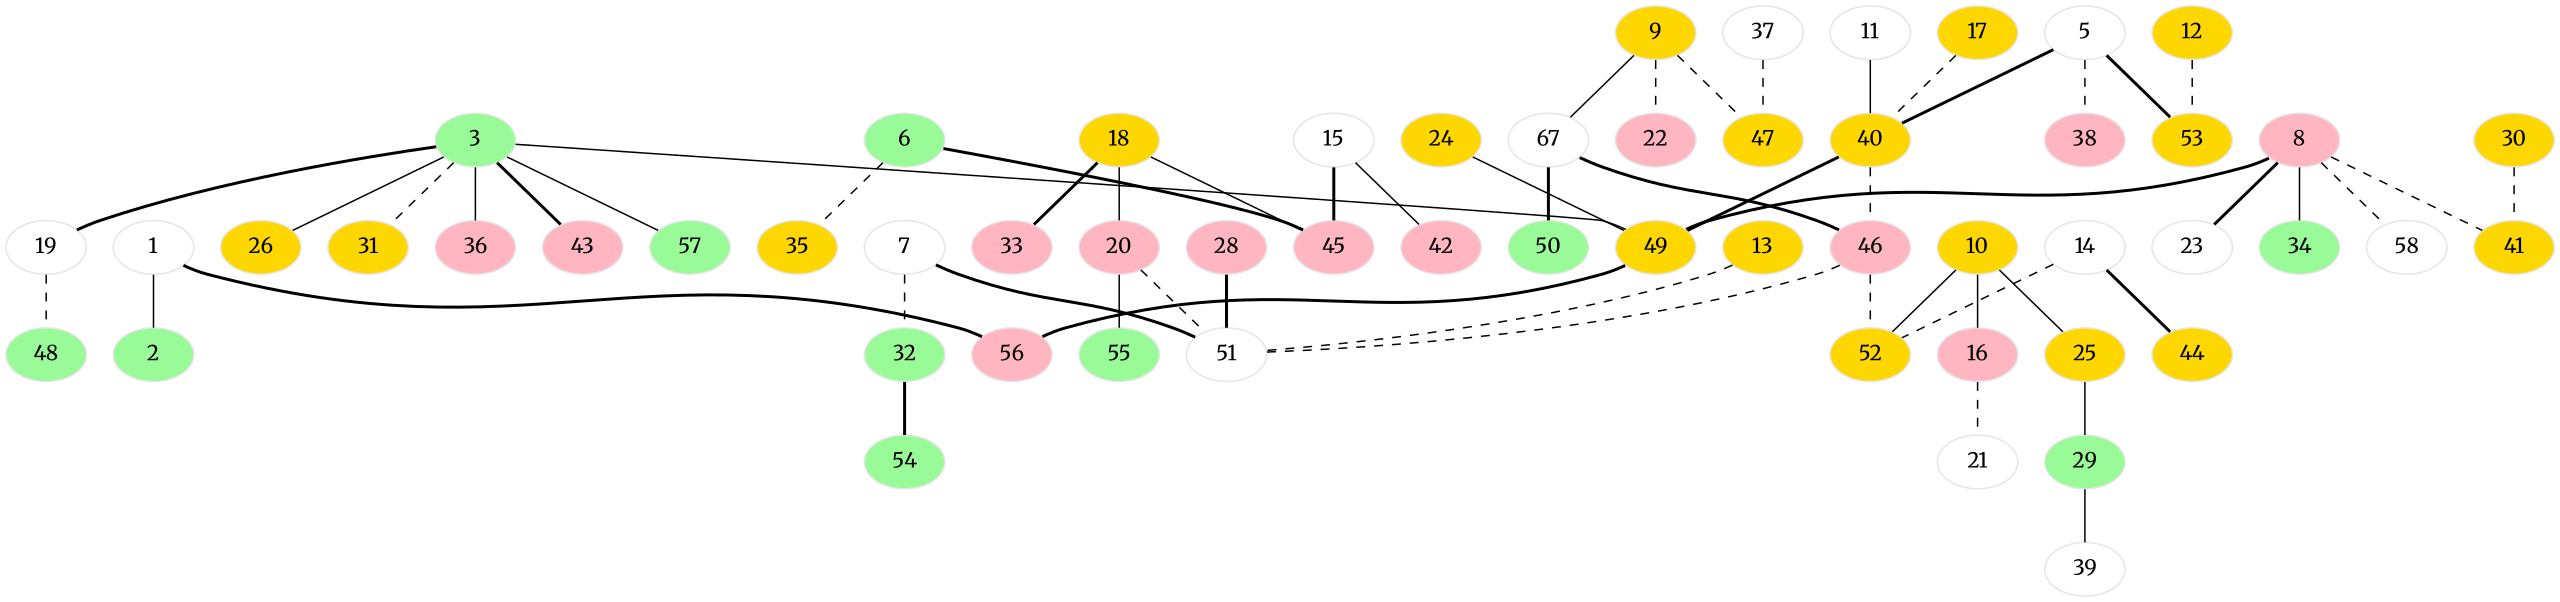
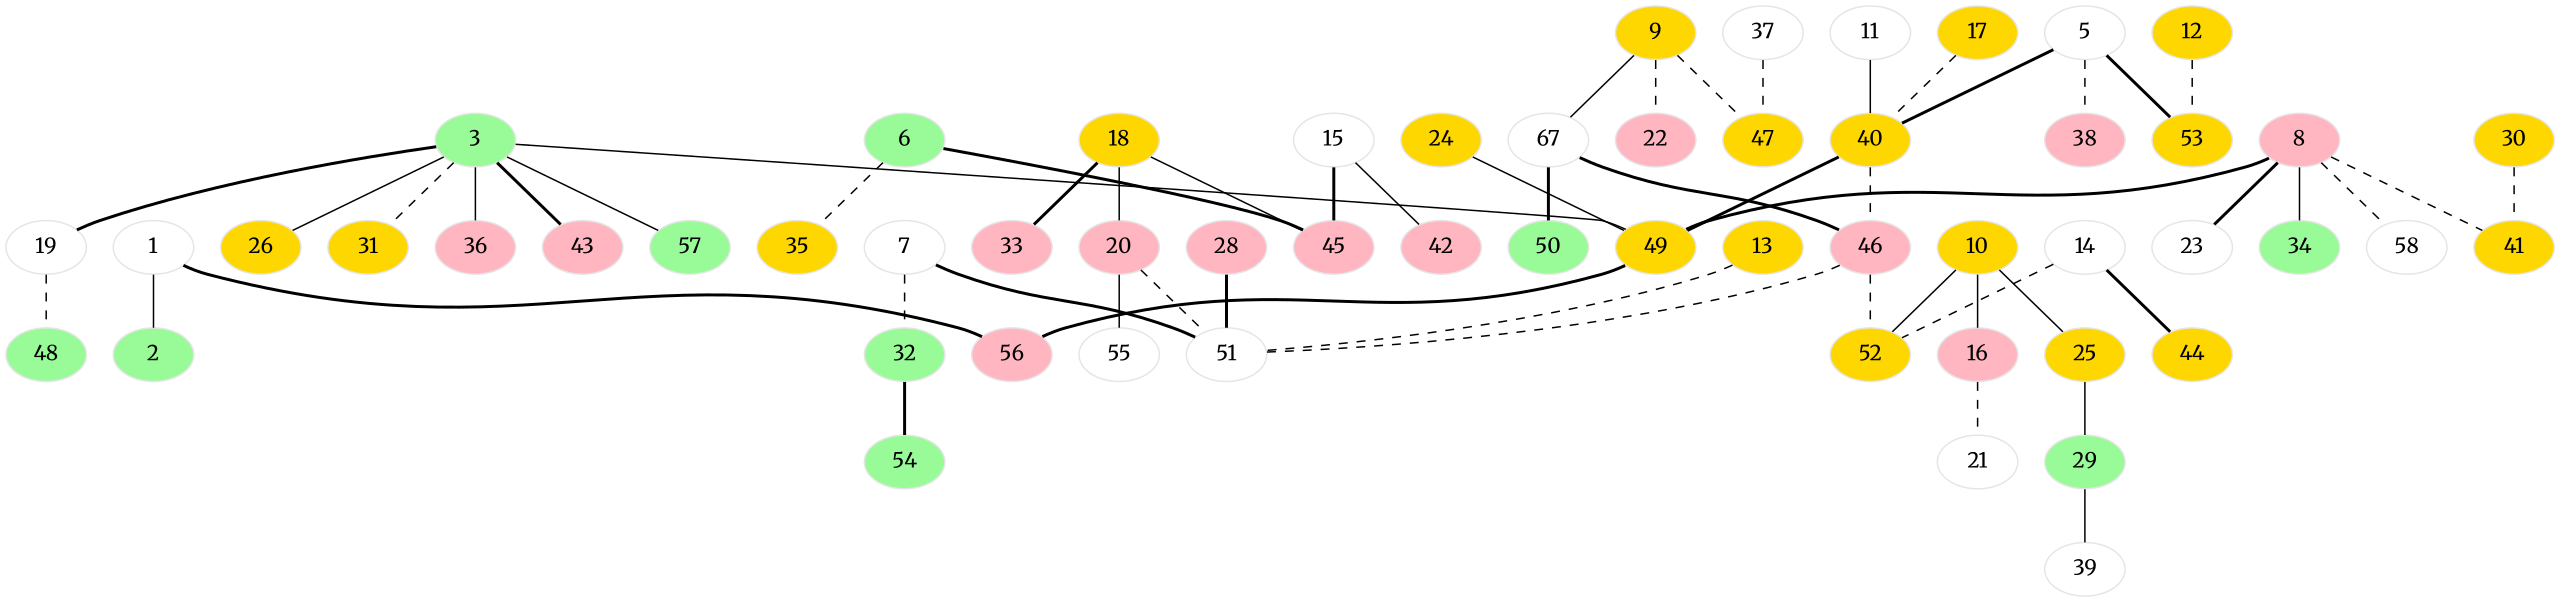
(1119, 355) -> (1119, 355)
